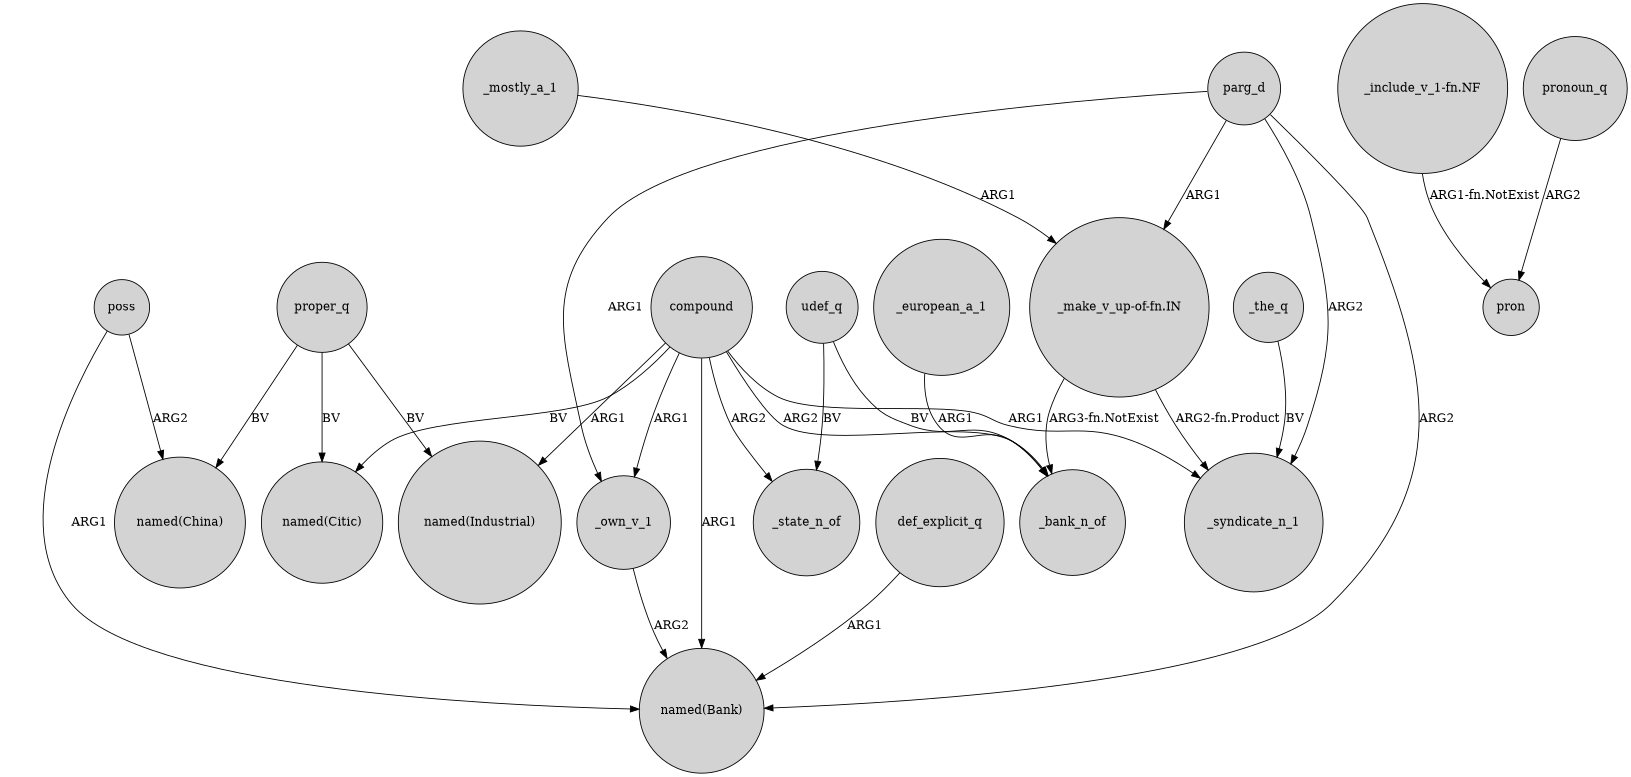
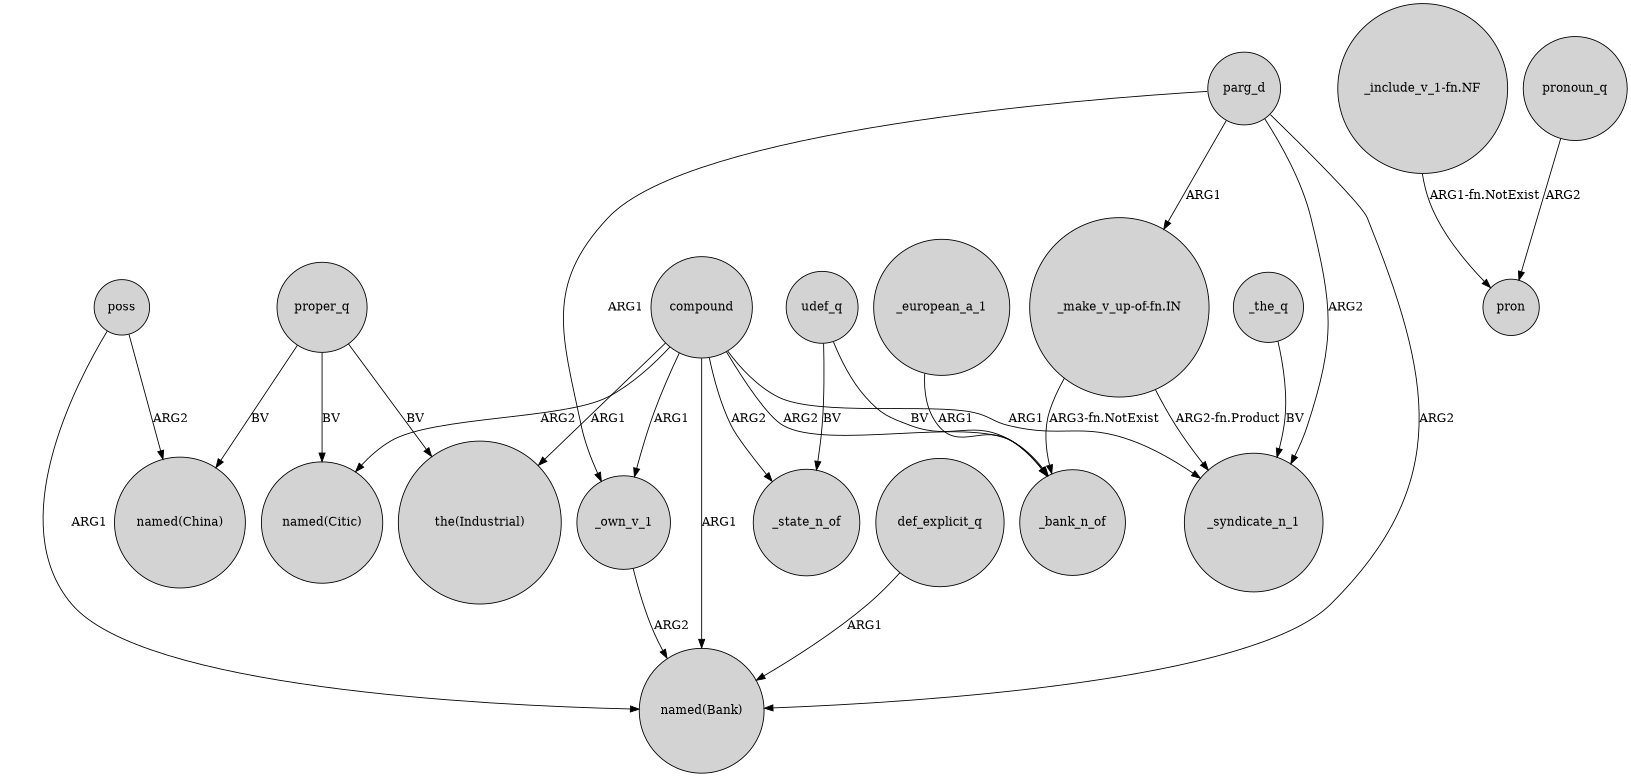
(521, 89) -> none
(558, 419) -> (558, 419)
(480, 523) -> (480, 523)
